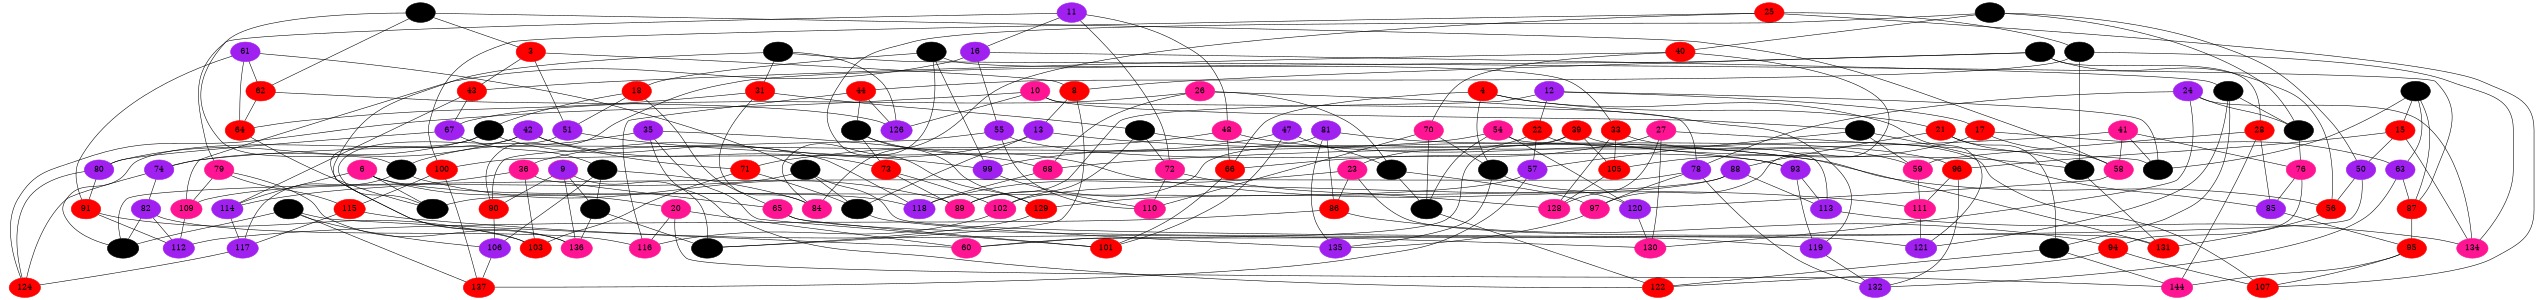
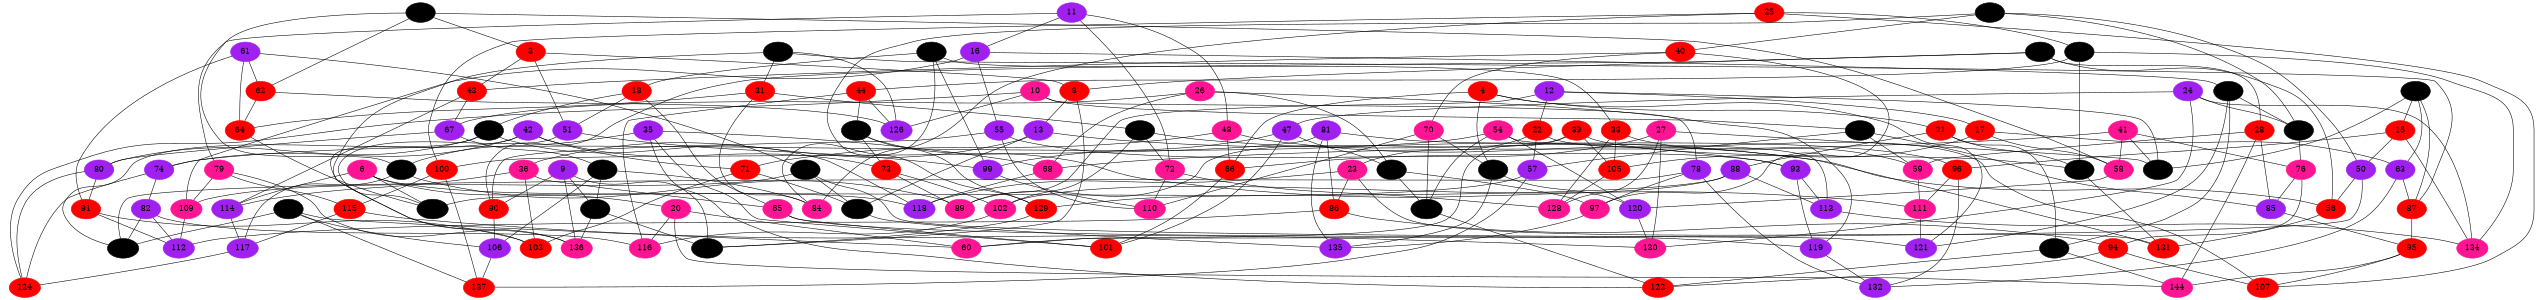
(1937, 106) -> (1691, 100)
